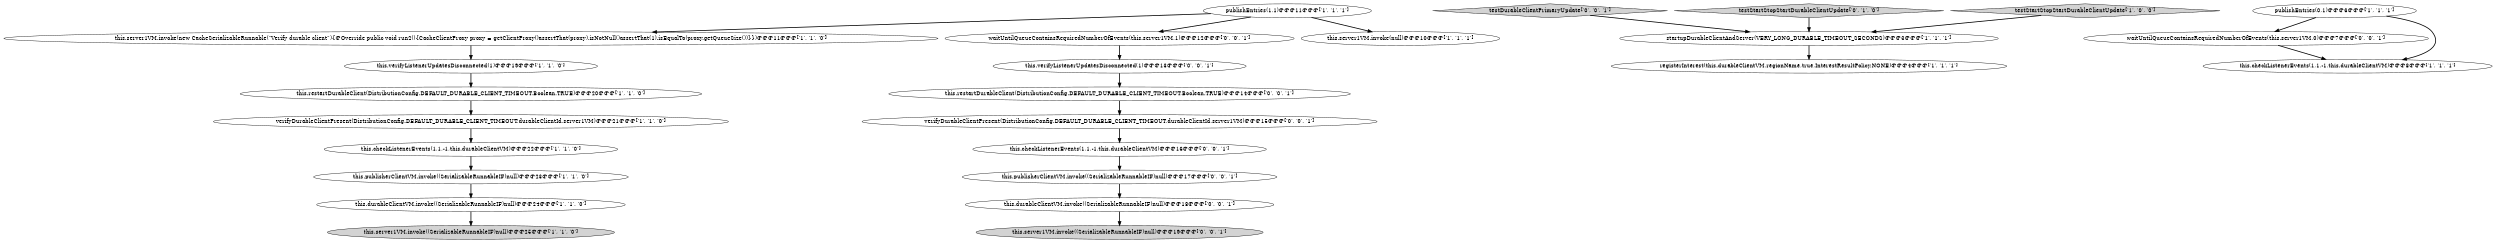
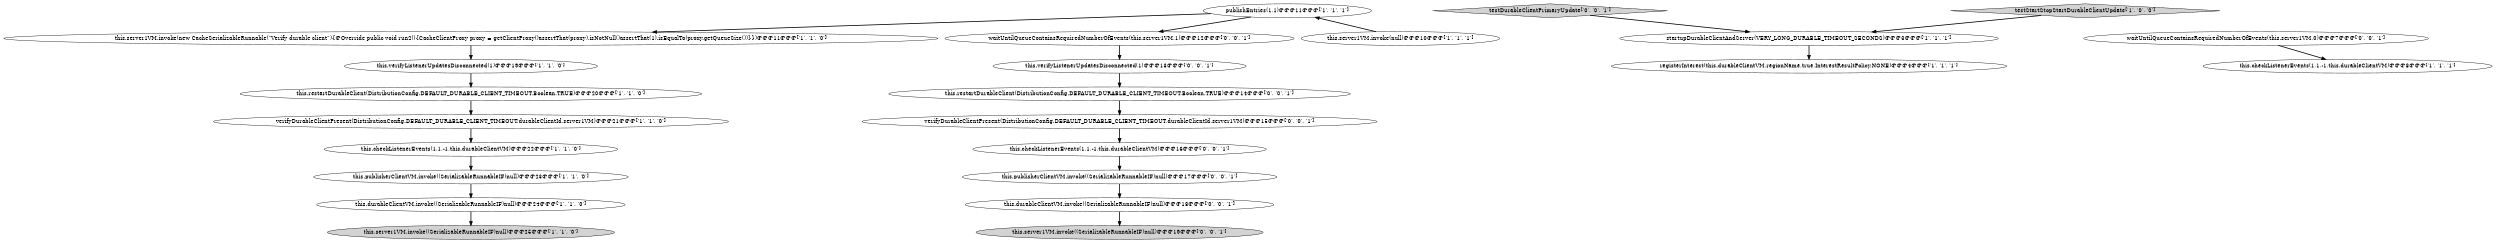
(1809, 11) -> none
(2335, 11) -> none
(1340, 24) -> (1348, 25)
